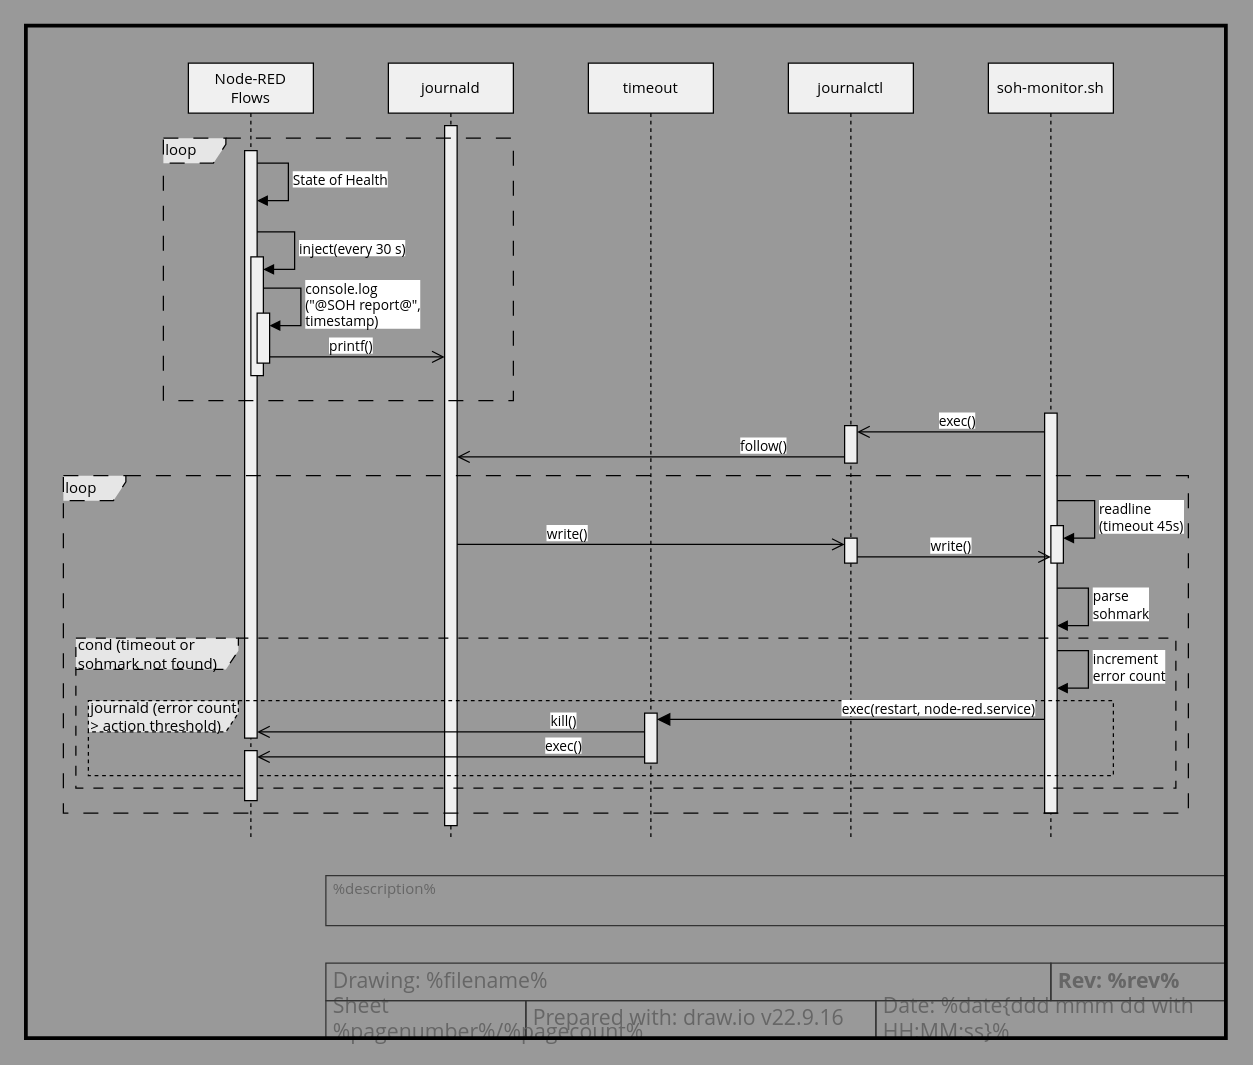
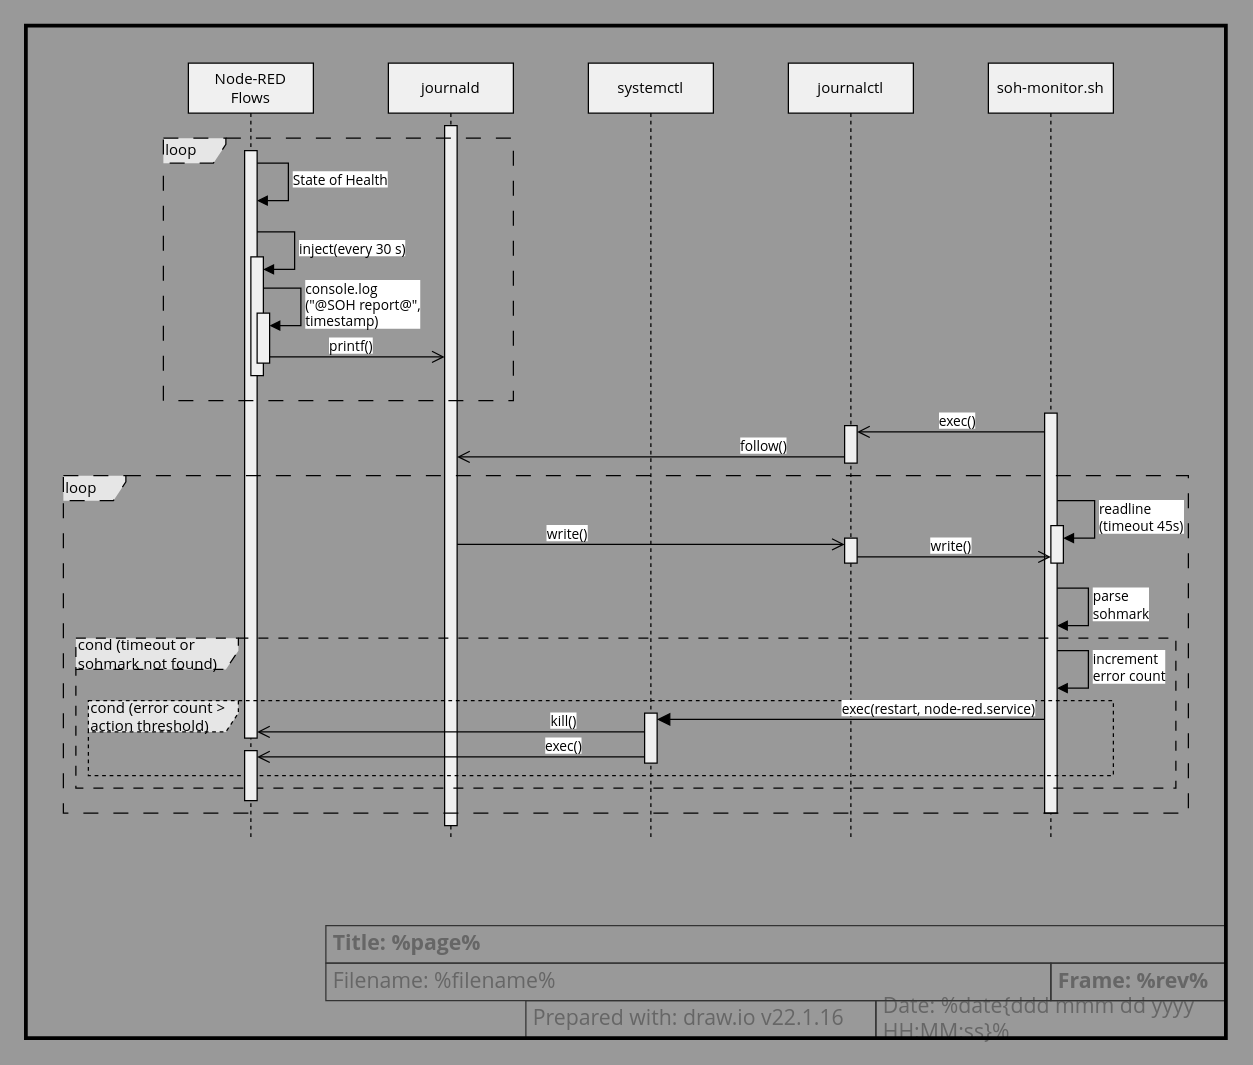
(651, 88) -> (651, 88)
(164, 717) -> (164, 717)
(776, 901) -> none
none -> (776, 944)
(432, 981) -> (436, 981)
(1112, 981) -> (1124, 981)
(693, 1018) -> (693, 1018)
(1054, 1018) -> (1054, 1018)
(426, 1019) -> none
